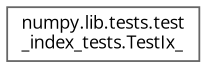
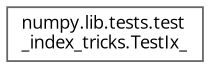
(103, 34) -> (105, 34)
